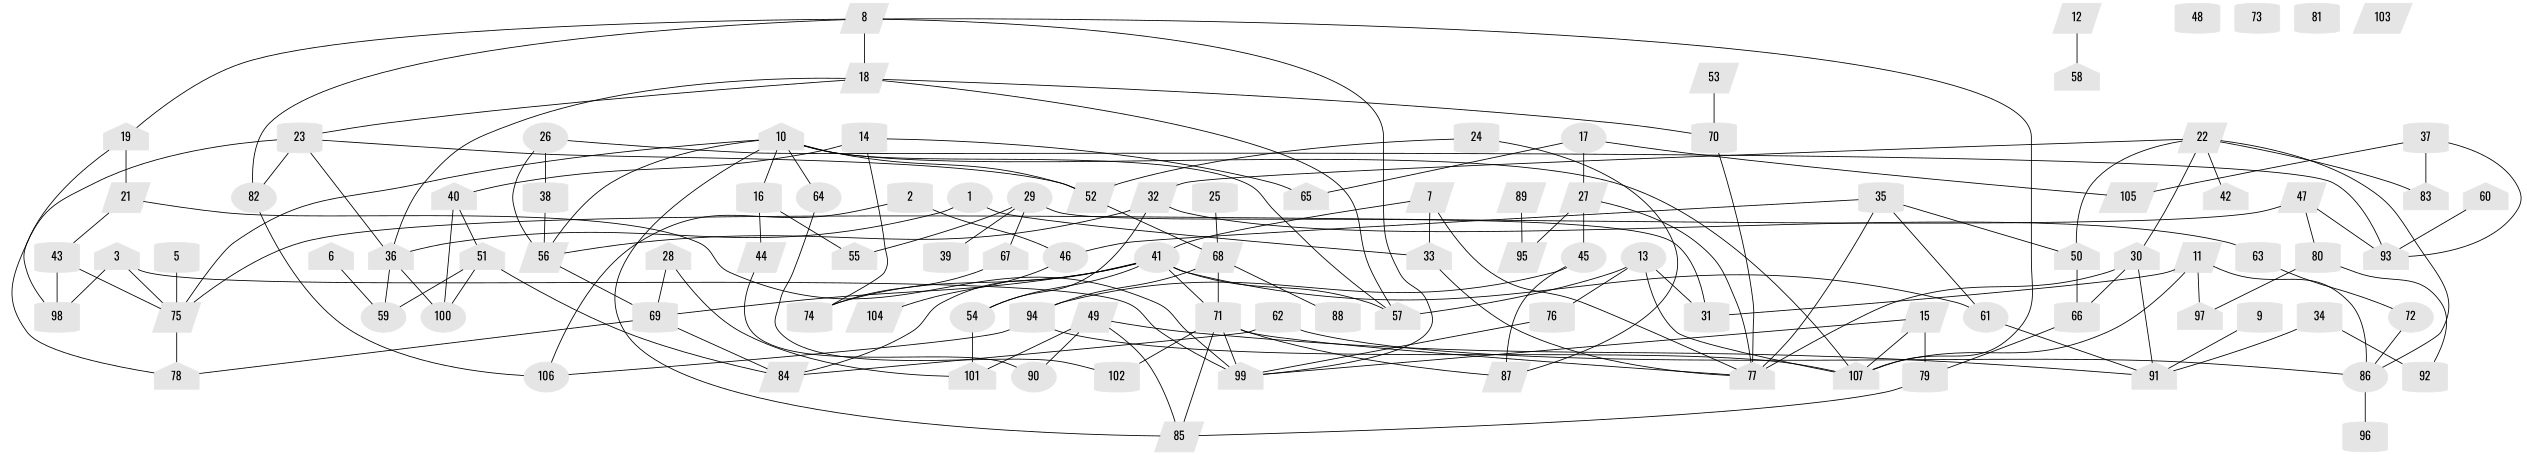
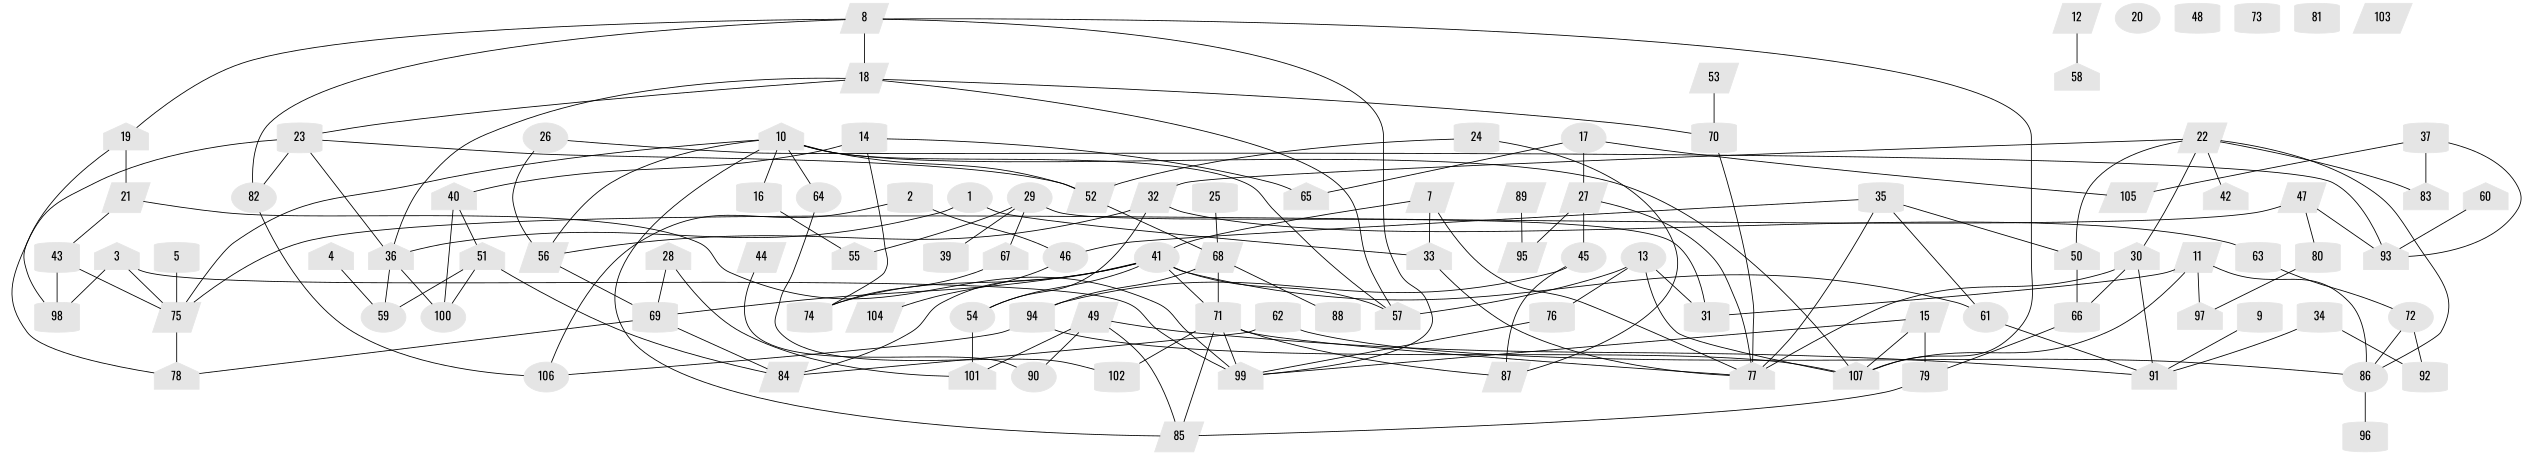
none -> (2138, 18)
(545, 198) -> none
(760, 228) -> none
(331, 257) -> (331, 257)
(2424, 286) -> (2417, 343)
